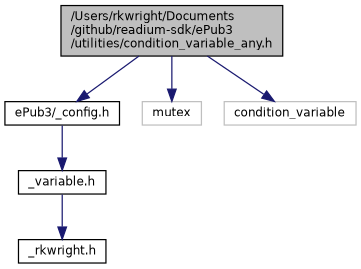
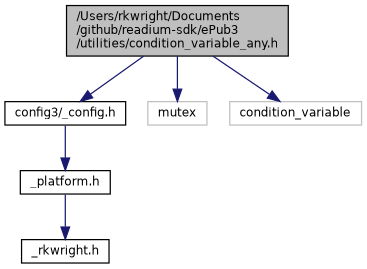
(62, 113) -> (65, 113)
(62, 182) -> (65, 182)
